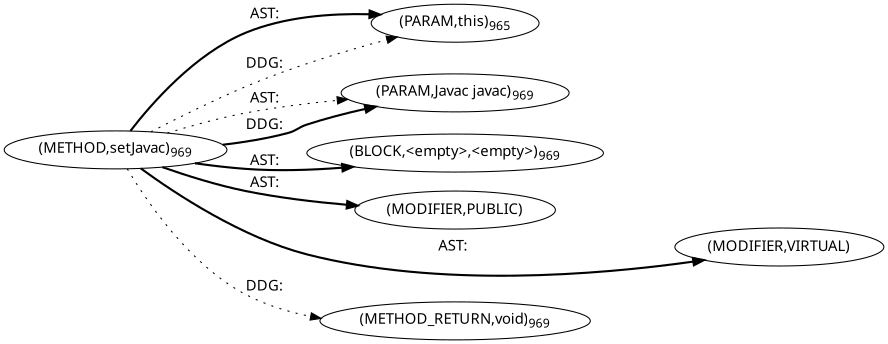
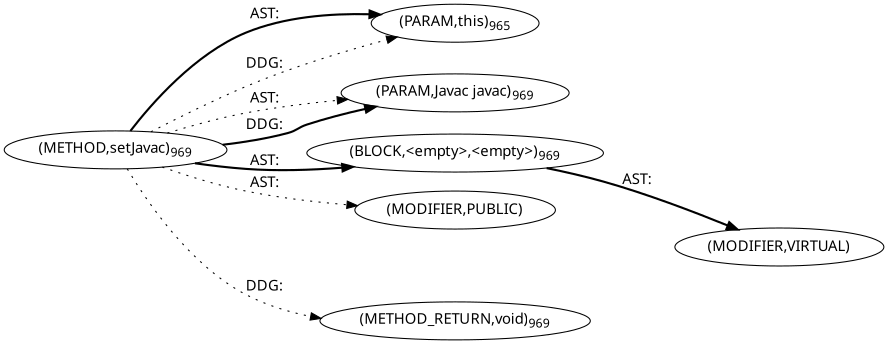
(253, 192) -> (253, 192)
(406, 271) -> (639, 192)
